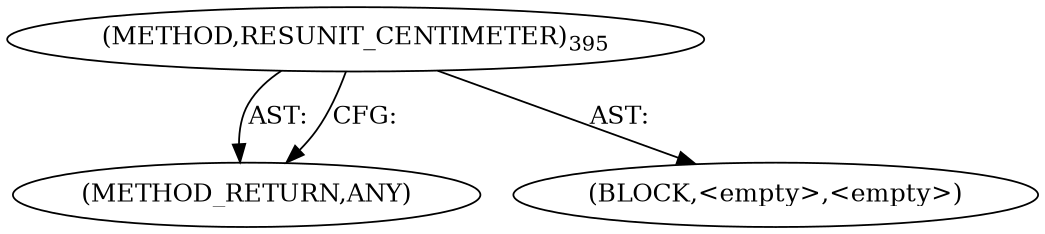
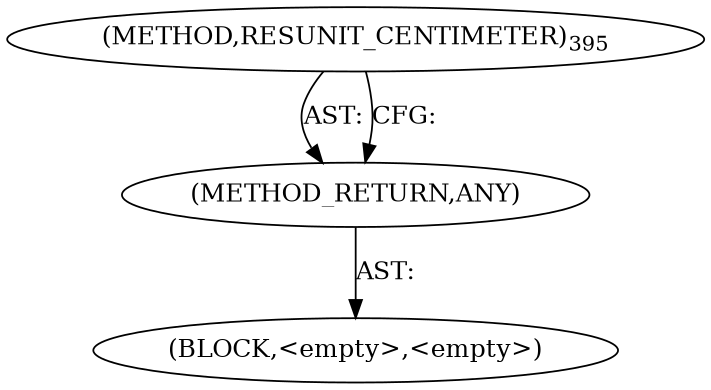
(558, 114) -> (356, 264)
